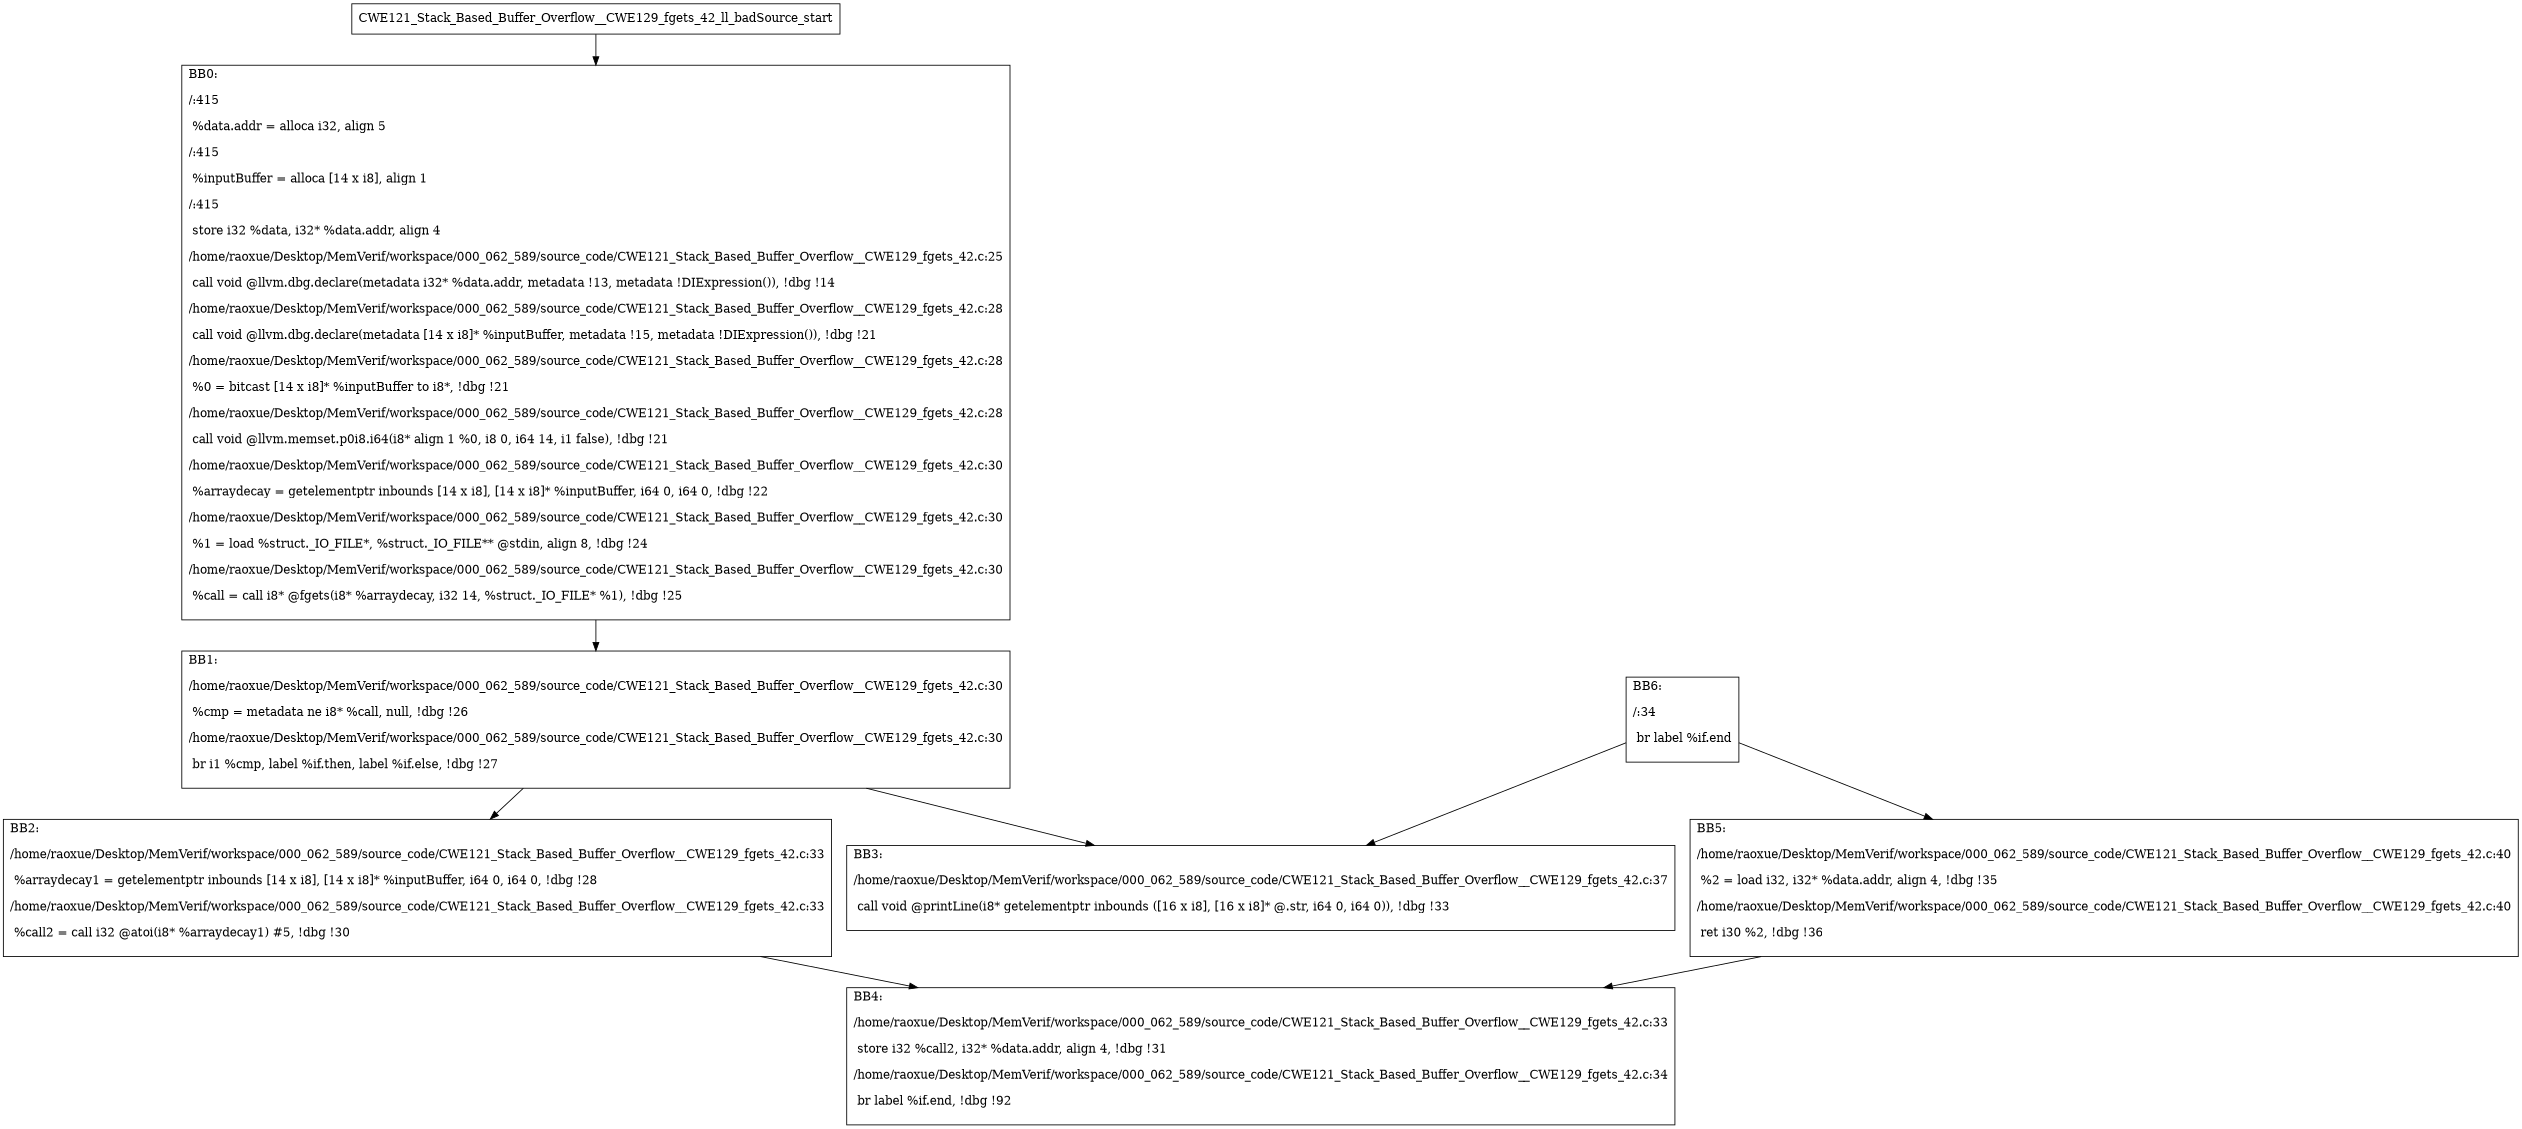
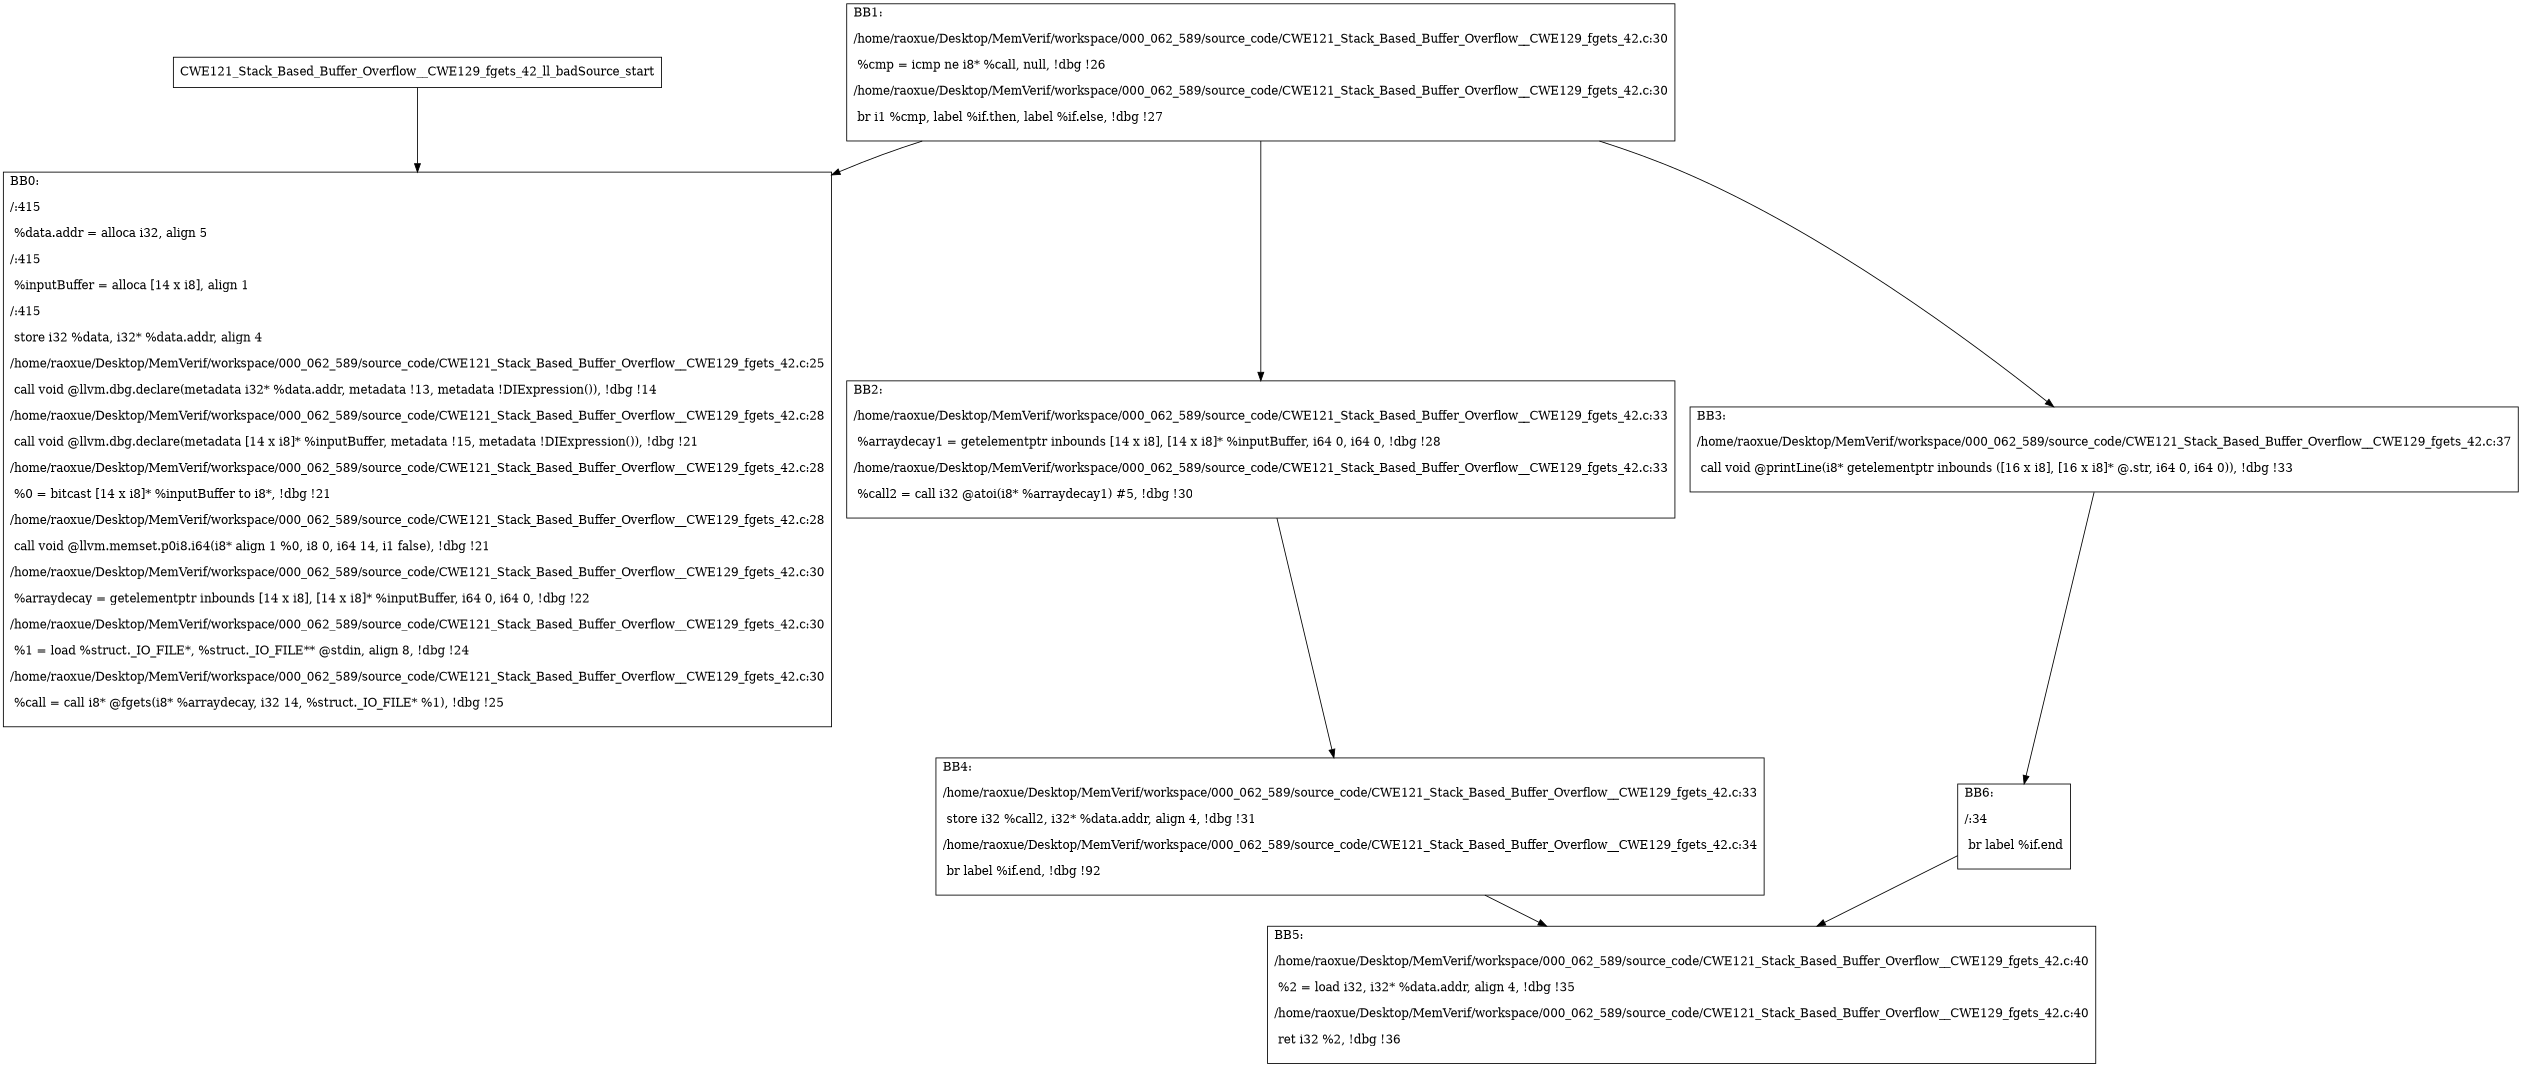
(596, 631) -> (880, 155)
(329, 712) -> (980, 65)
(1500, 792) -> (2060, 634)
(1760, 933) -> (1338, 1040)
(1687, 971) -> (1512, 909)
